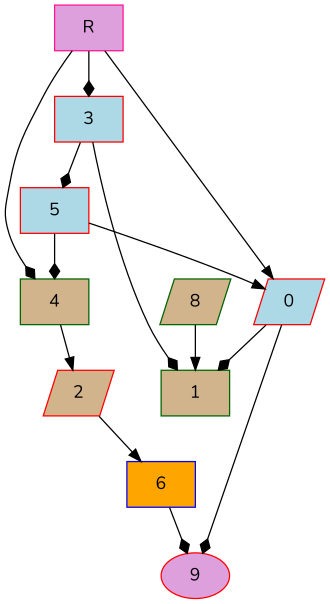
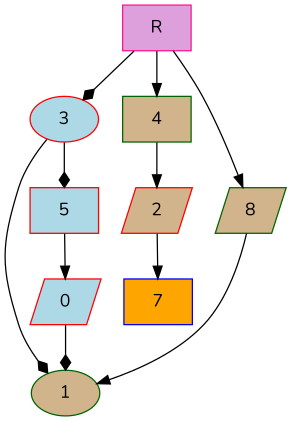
(89, 119) -> (64, 119)
(17, 154) -> (157, 67)
(185, 160) -> (210, 111)
(55, 249) -> none
(195, 393) -> (66, 393)
(161, 484) -> (158, 302)
(195, 576) -> none
